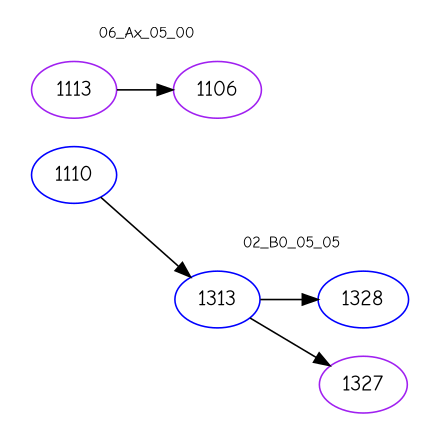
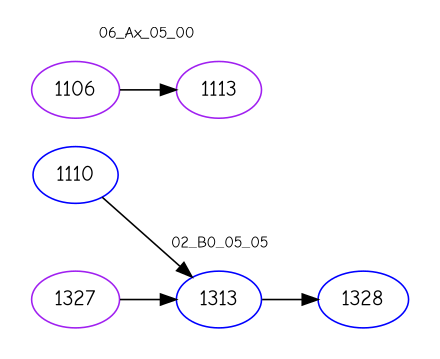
(137, 90) -> (140, 90)
(283, 338) -> (140, 300)
